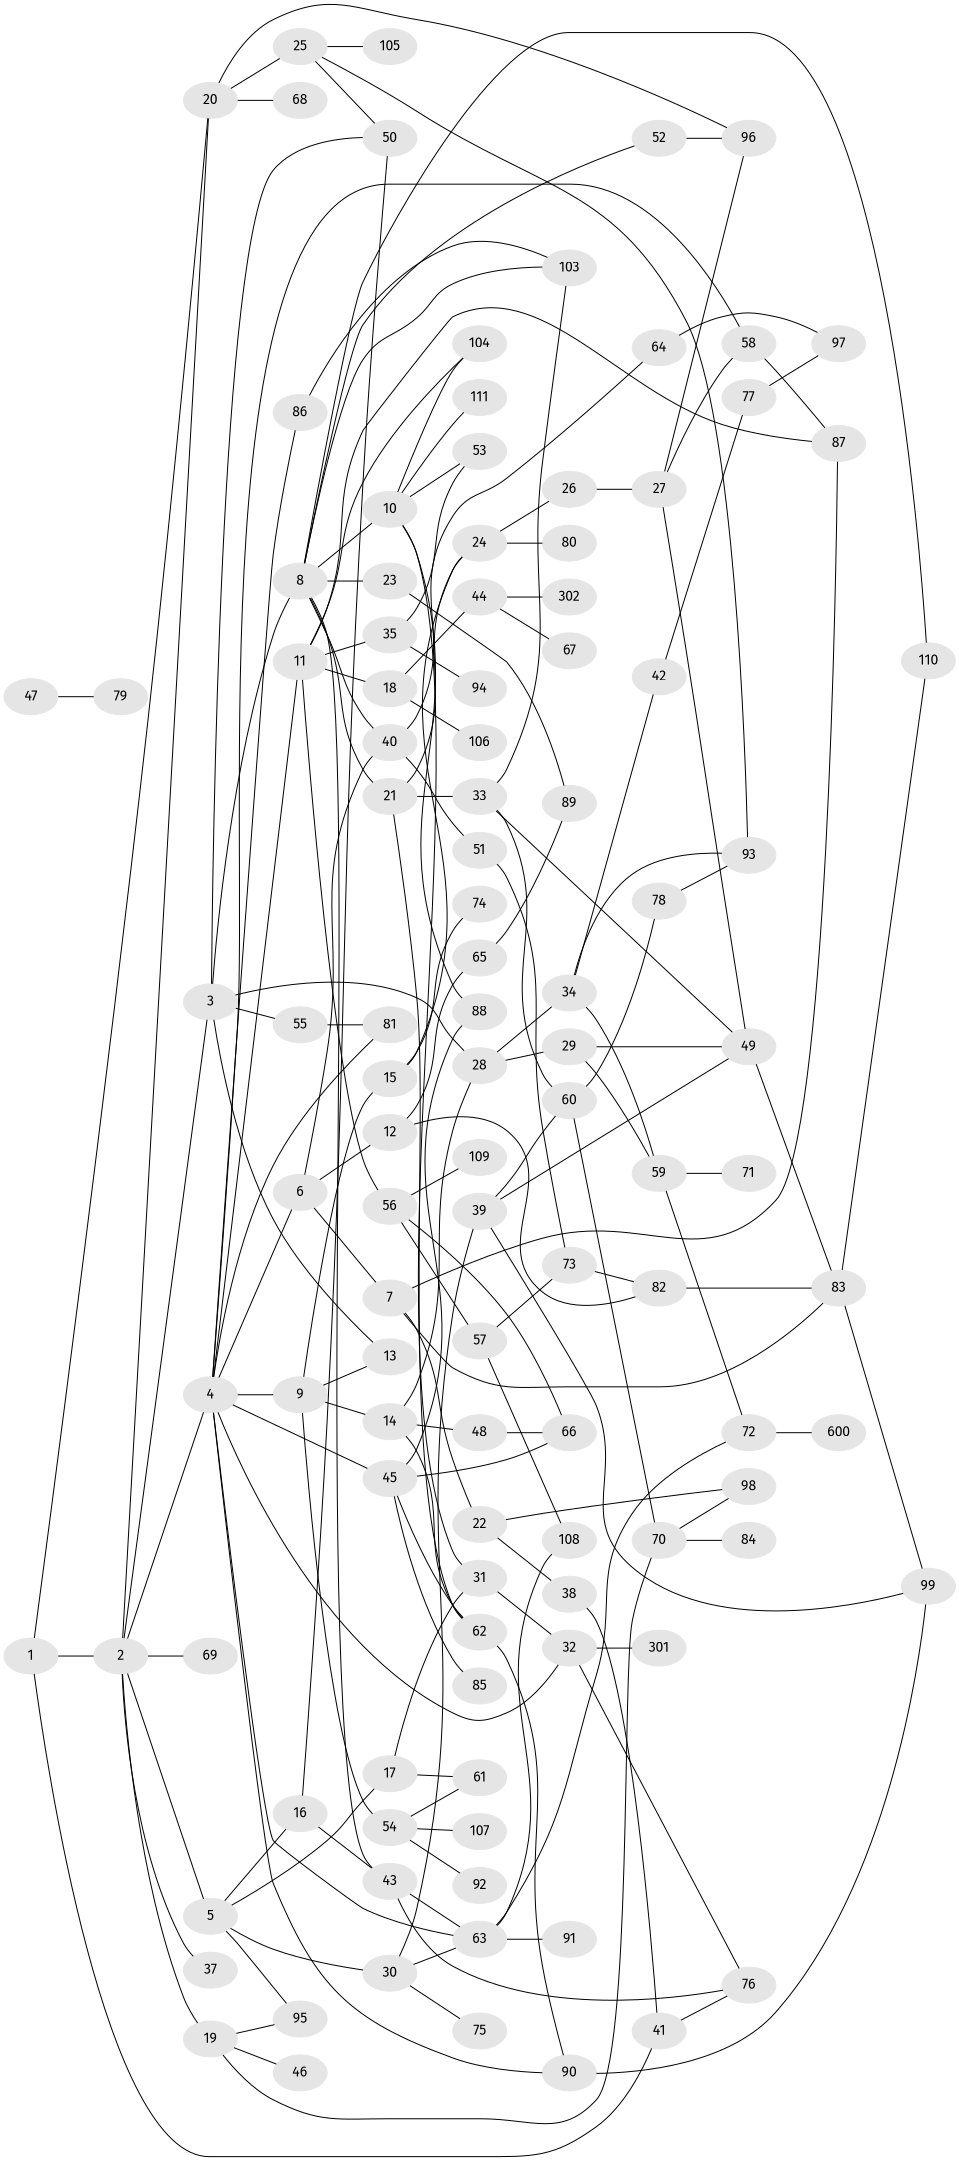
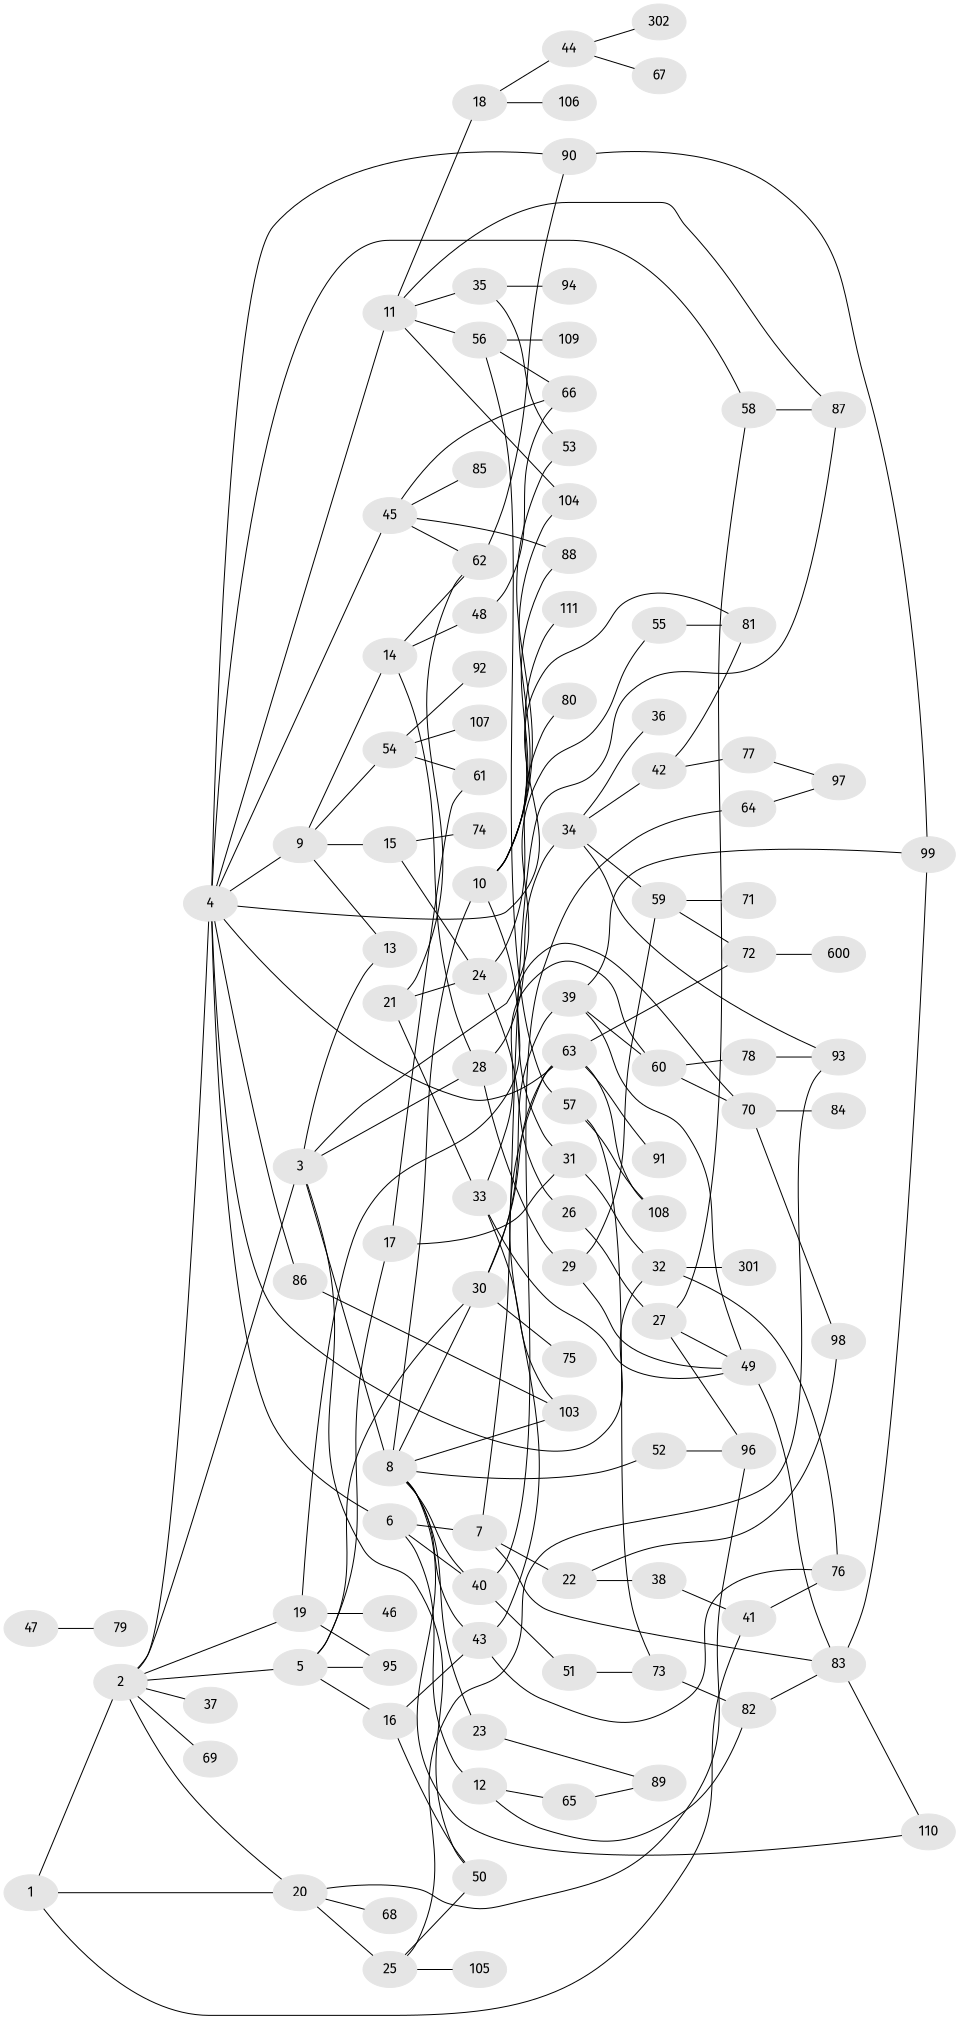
(340, 691) -> (435, 1379)
none -> (712, 702)
none -> (659, 717)
